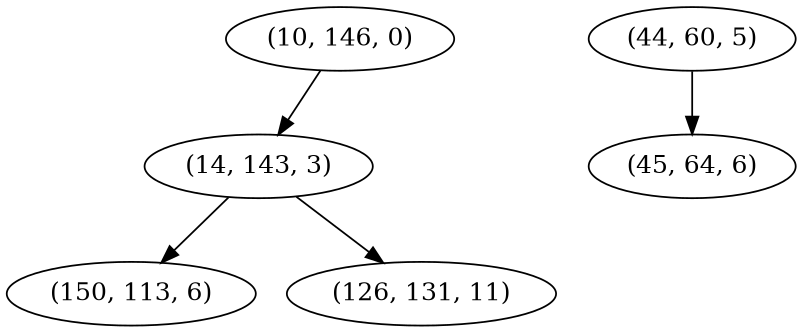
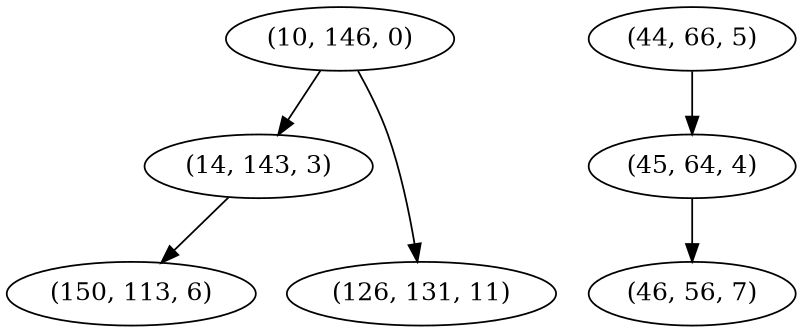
(692, 39) -> (692, 39)
(692, 166) -> (692, 166)
(333, 225) -> (394, 155)
none -> (692, 294)
